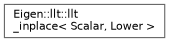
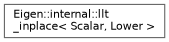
(85, 21) -> (85, 21)
